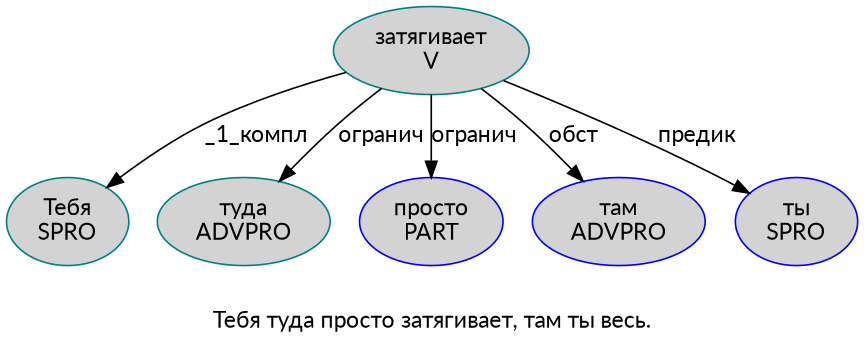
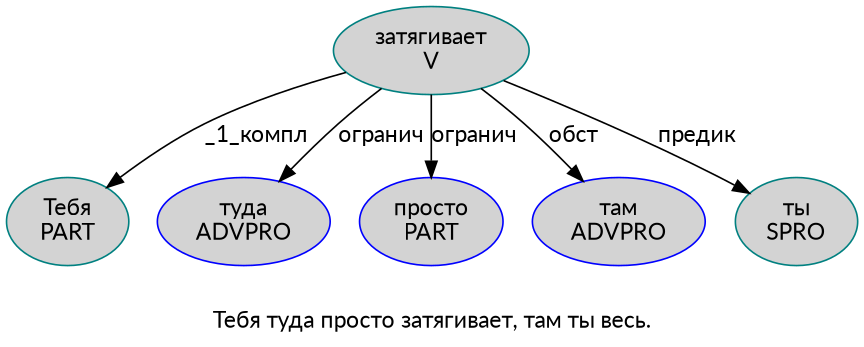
(68, 222) -> (68, 222)
(244, 222) -> (244, 222)
(797, 222) -> (797, 222)
